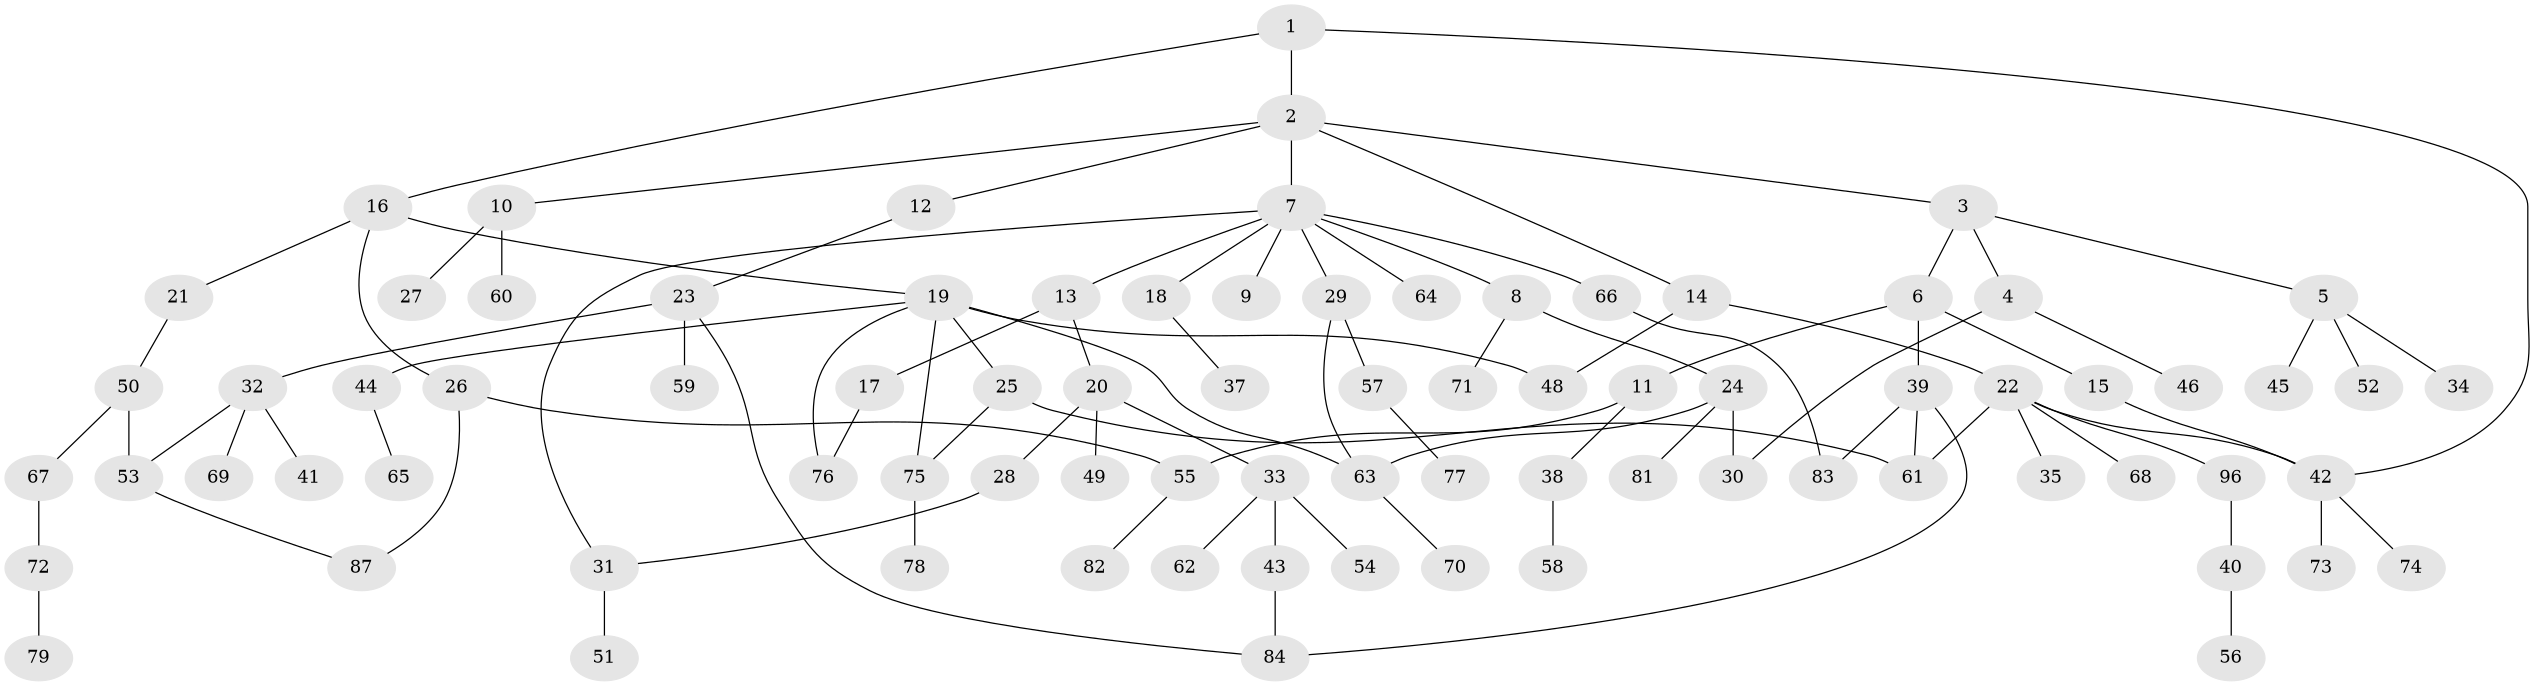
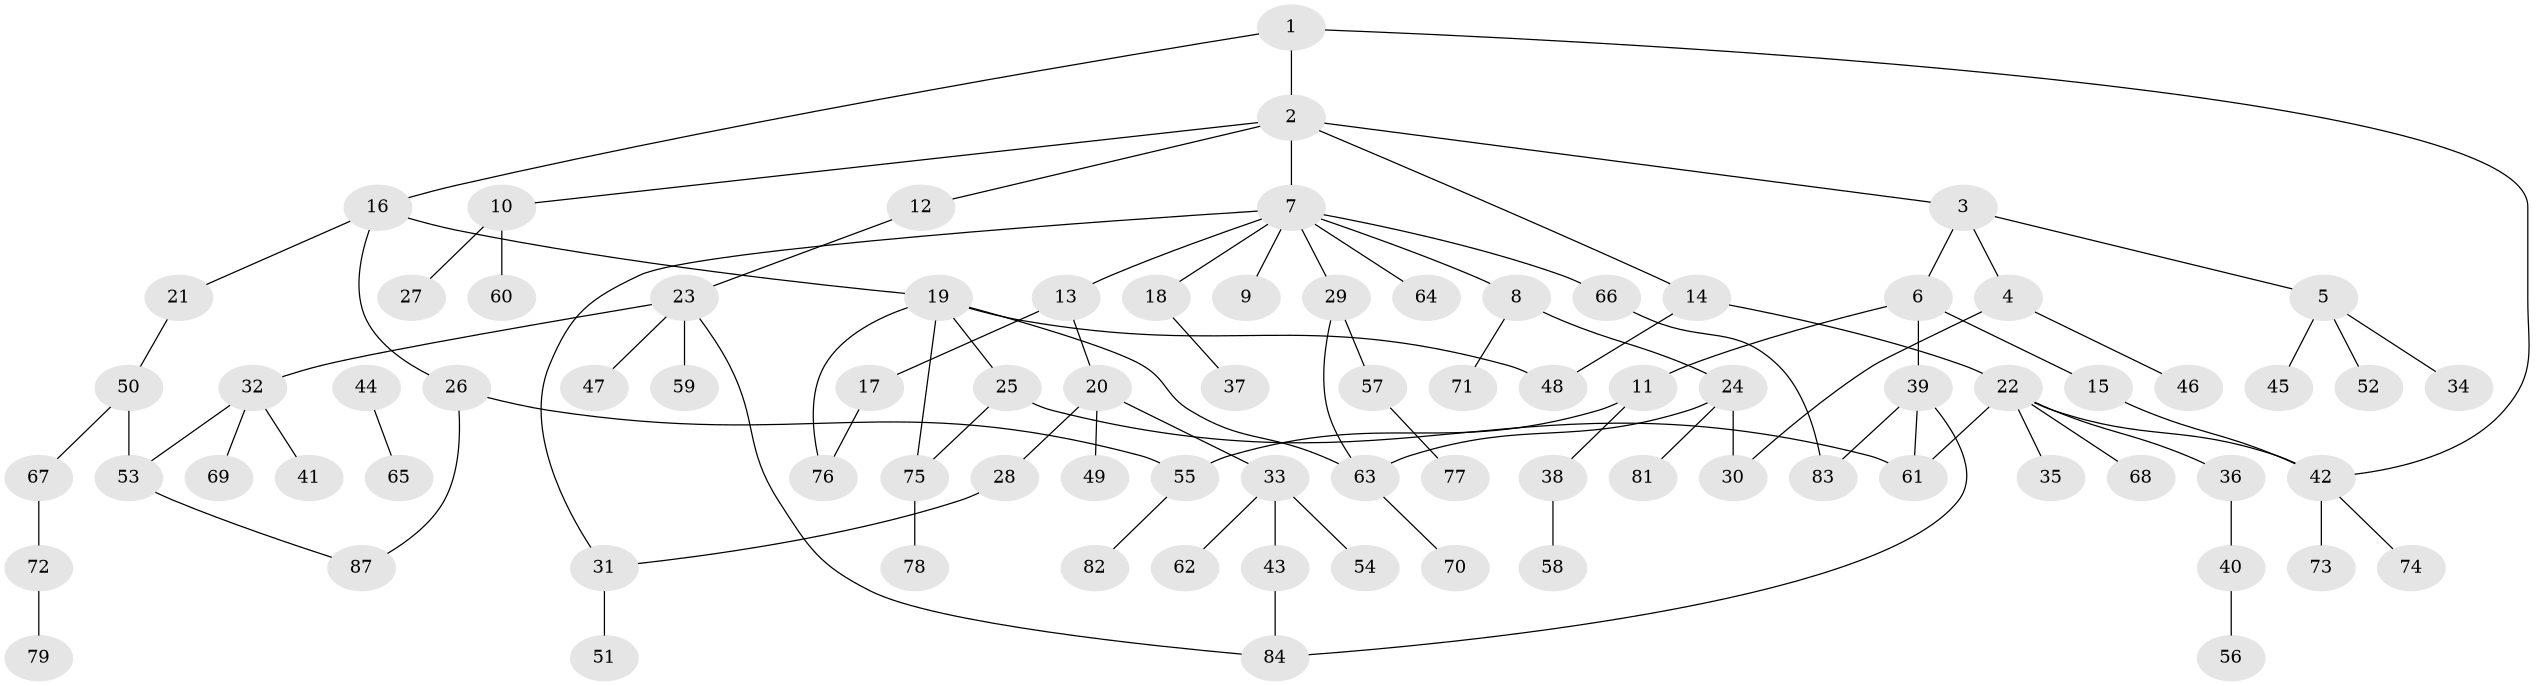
(648, 332) -> none
none -> (594, 388)
(2231, 478) -> (2231, 478)
